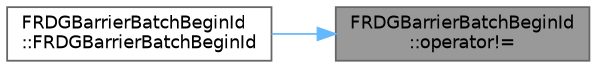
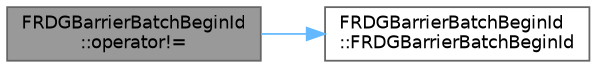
(294, 34) -> (284, 34)
